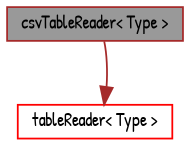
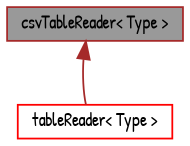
(107, 64) -> (83, 82)
